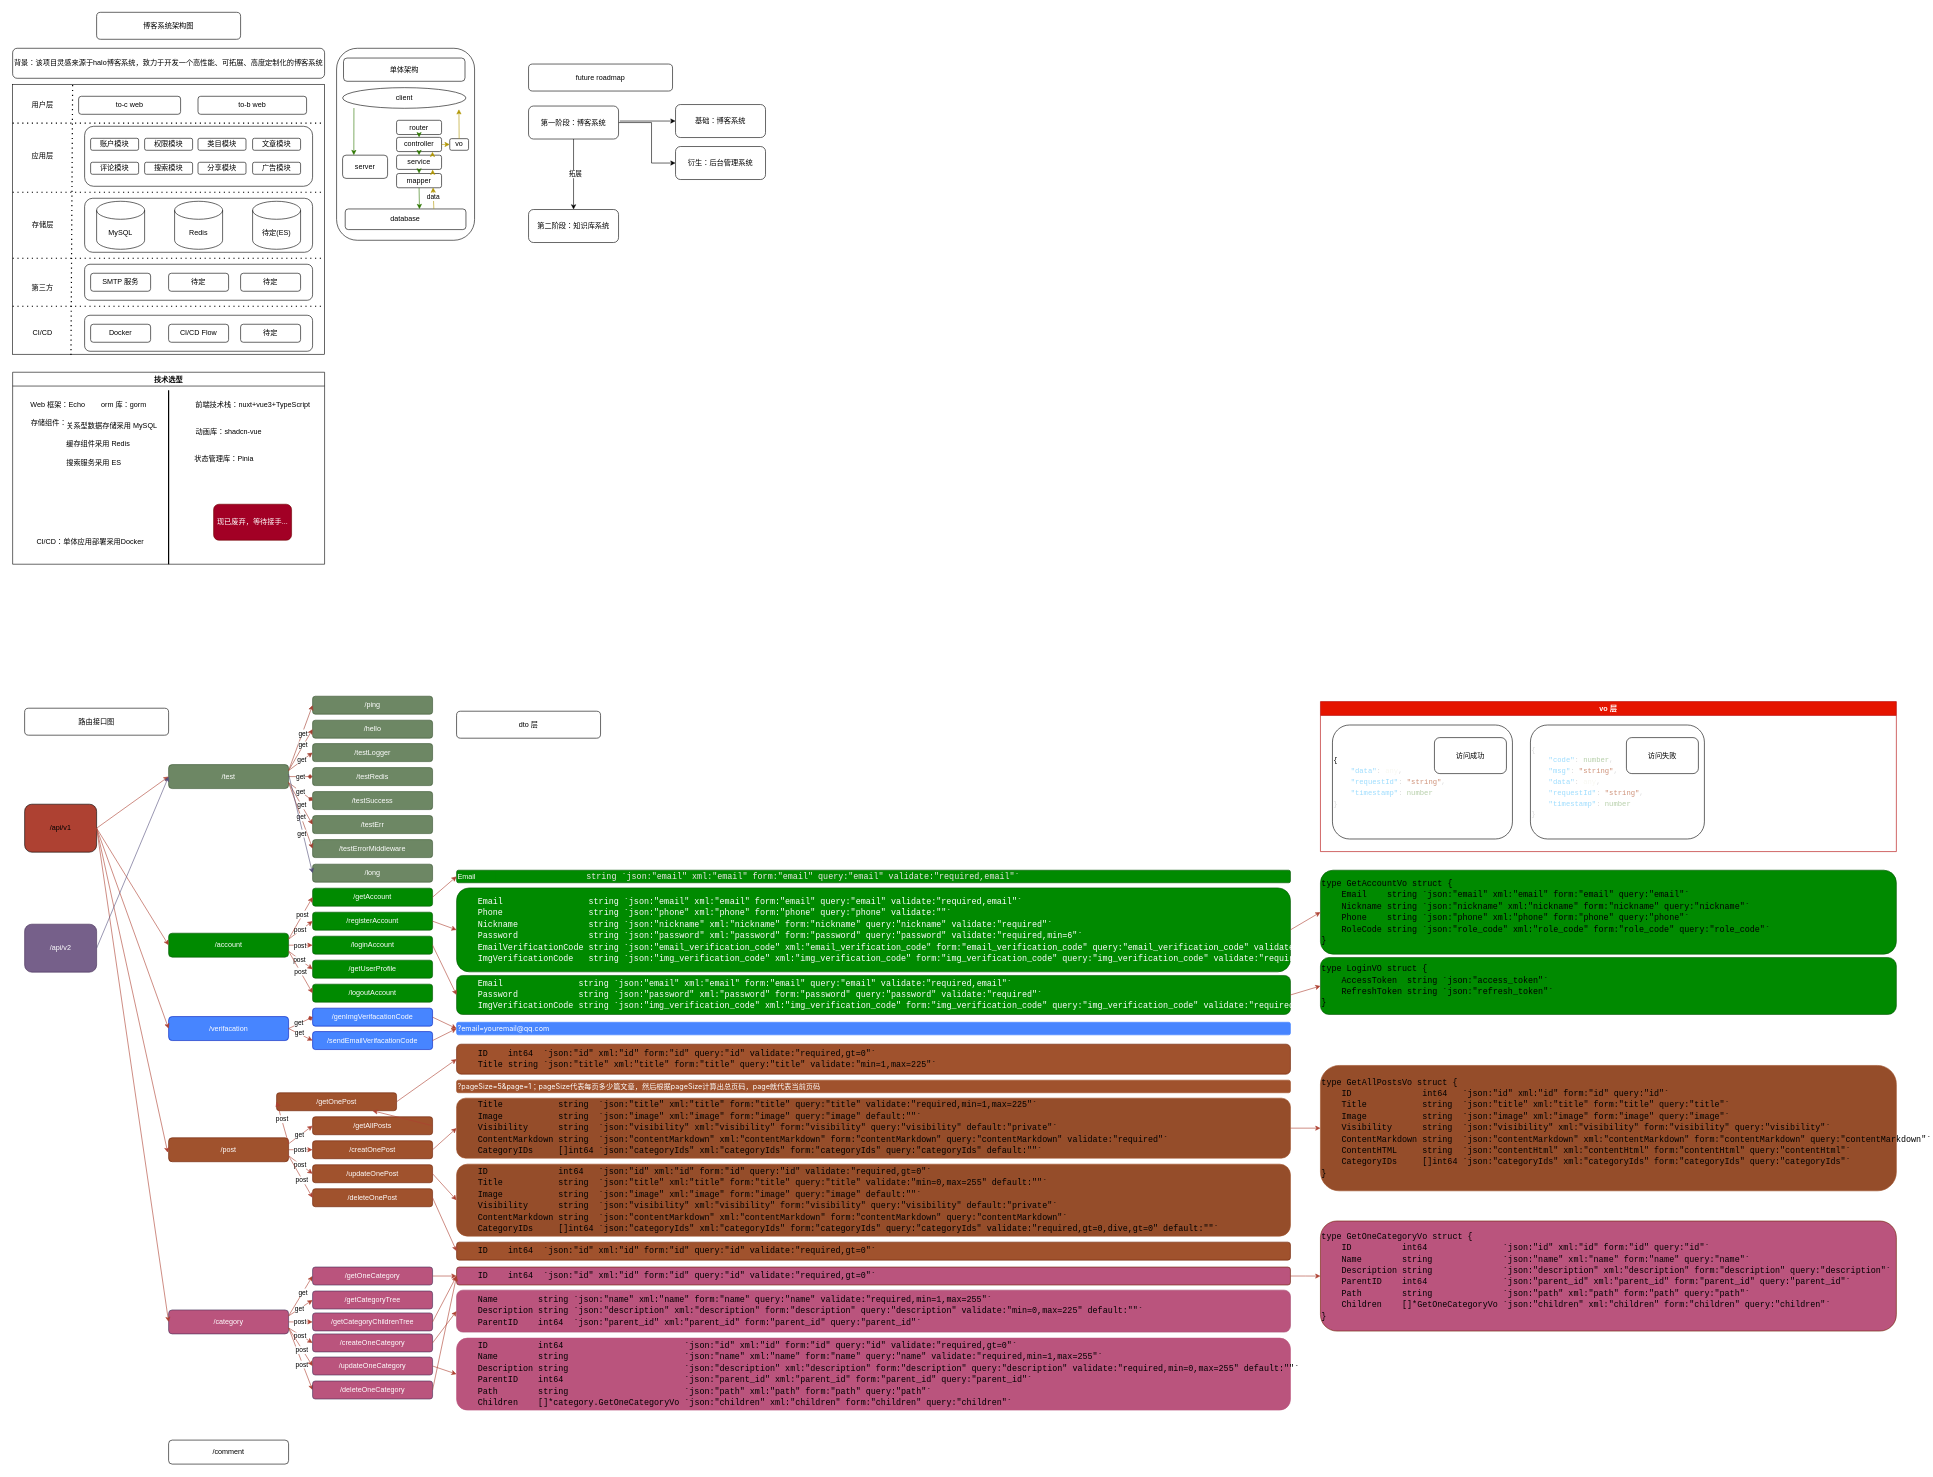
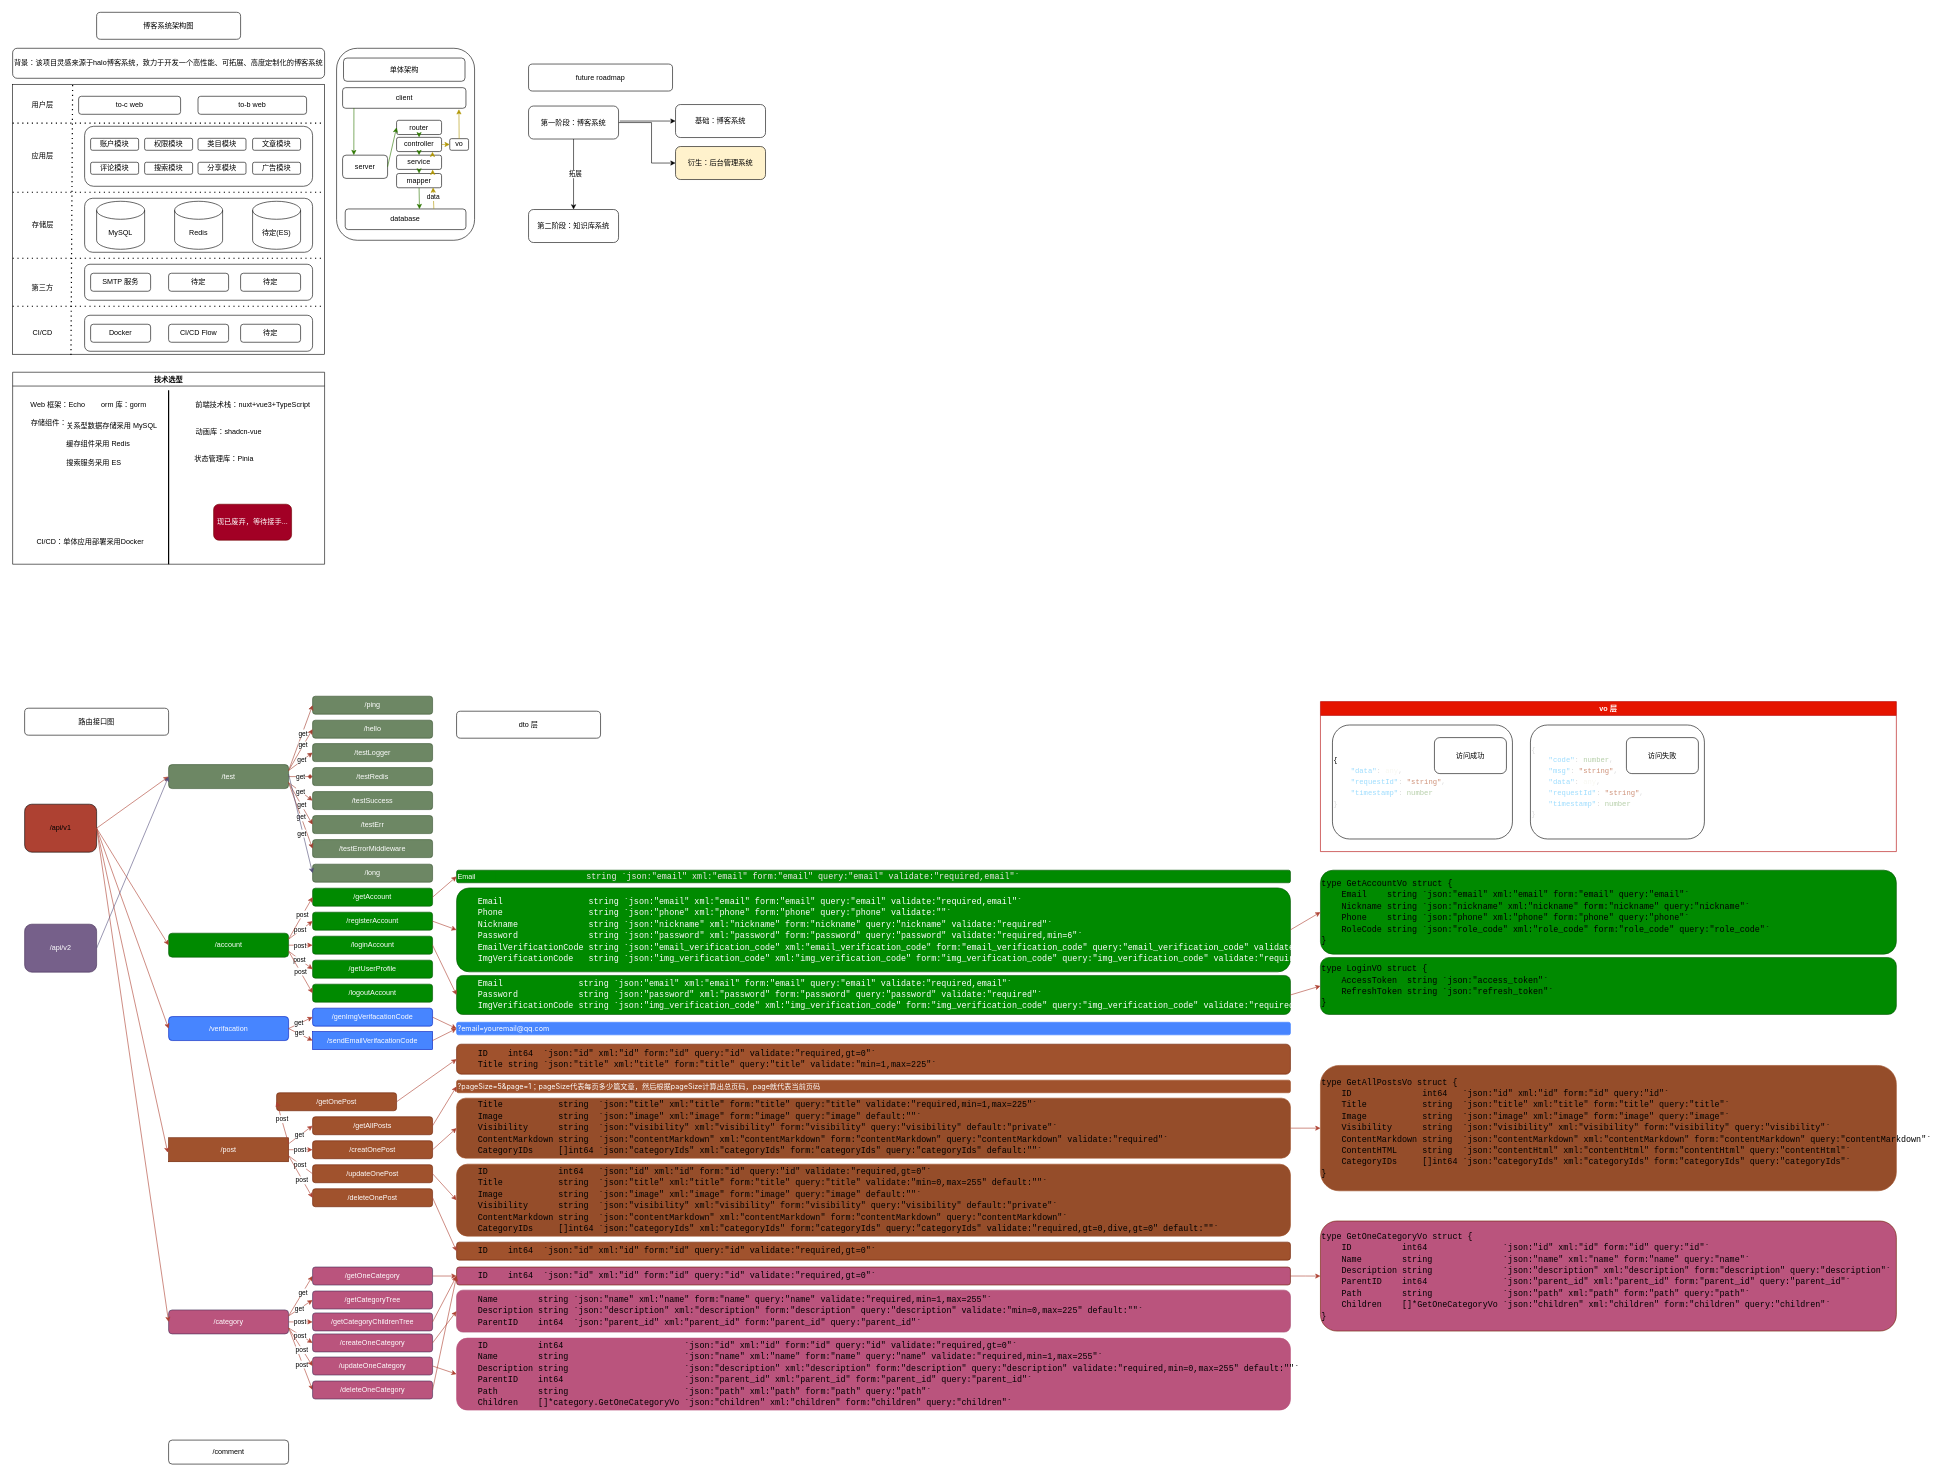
(404, 98) -> (404, 98)
none -> (392, 148)
(720, 163) -> (720, 163)
(308, 797) -> (308, 797)
(307, 1020) -> (308, 1019)
(372, 1041) -> (372, 1041)
(386, 1114) -> (444, 1107)
(228, 1150) -> (228, 1150)
(308, 1170) -> (309, 1172)
